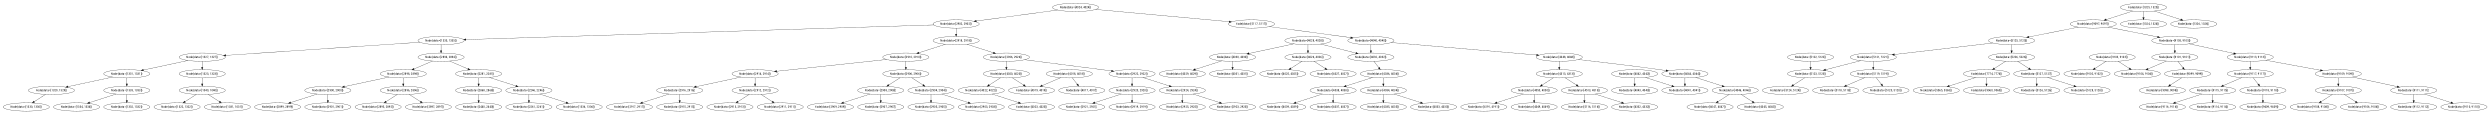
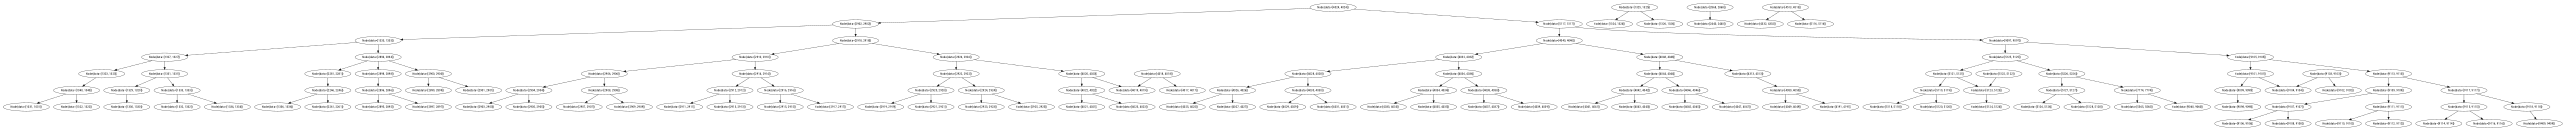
(2119, 15) -> (1777, 36)
(1338, 49) -> (1385, 65)
(479, 81) -> none
(1571, 81) -> none
(1685, 81) -> (1648, 81)
(367, 82) -> (402, 65)
none -> (1082, 107)
